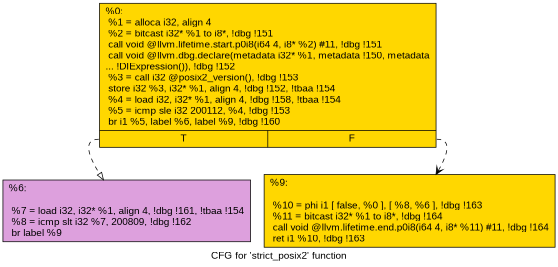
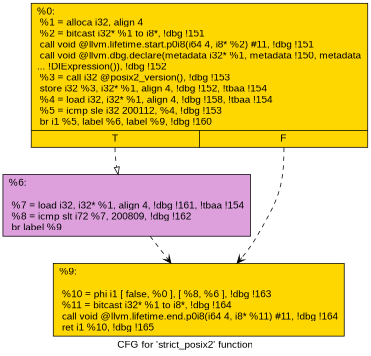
(100, 222) -> (100, 216)
(318, 238) -> (107, 327)
none -> (158, 247)
